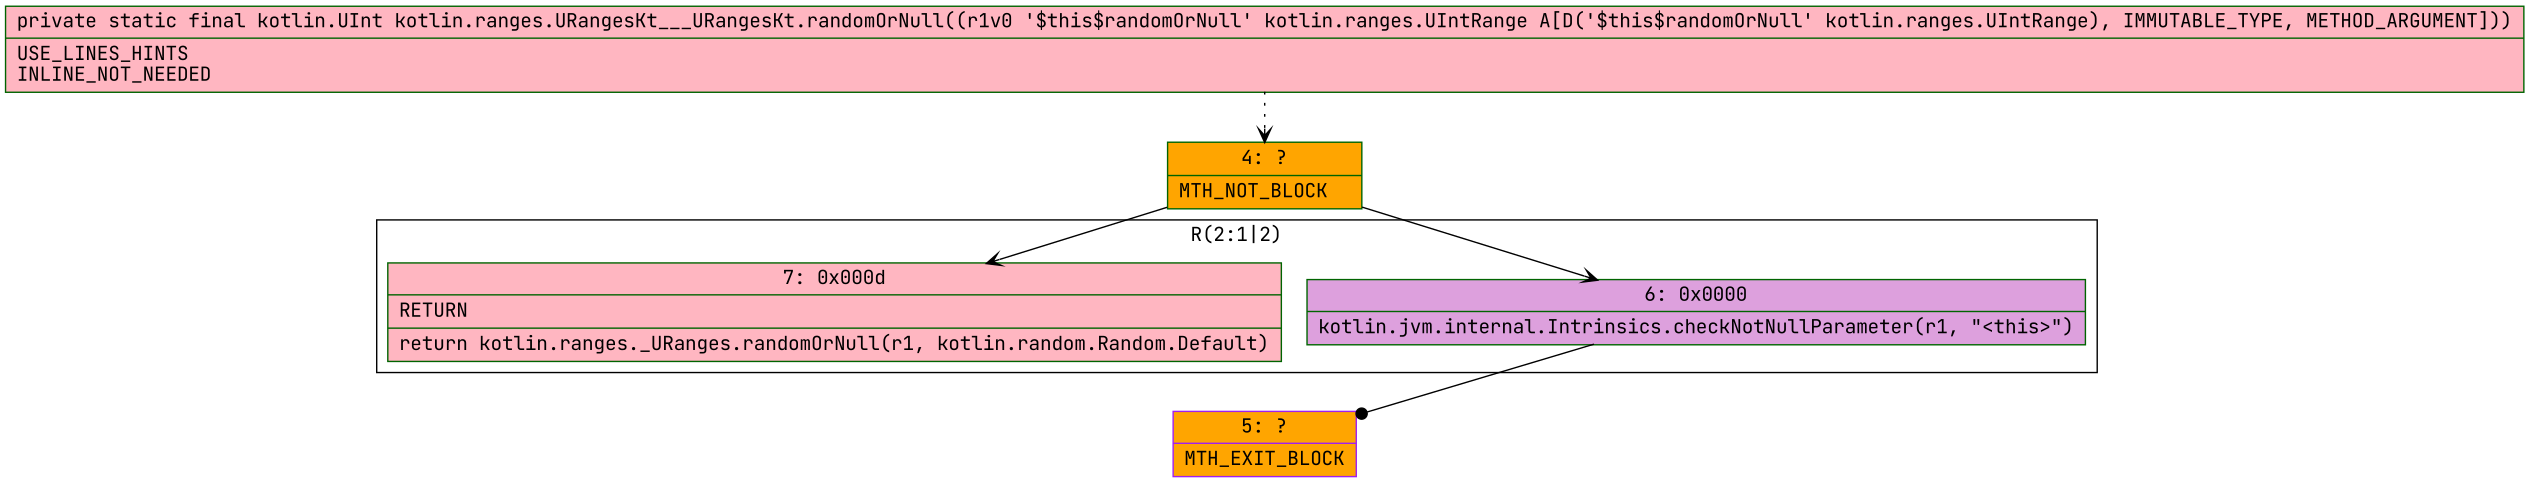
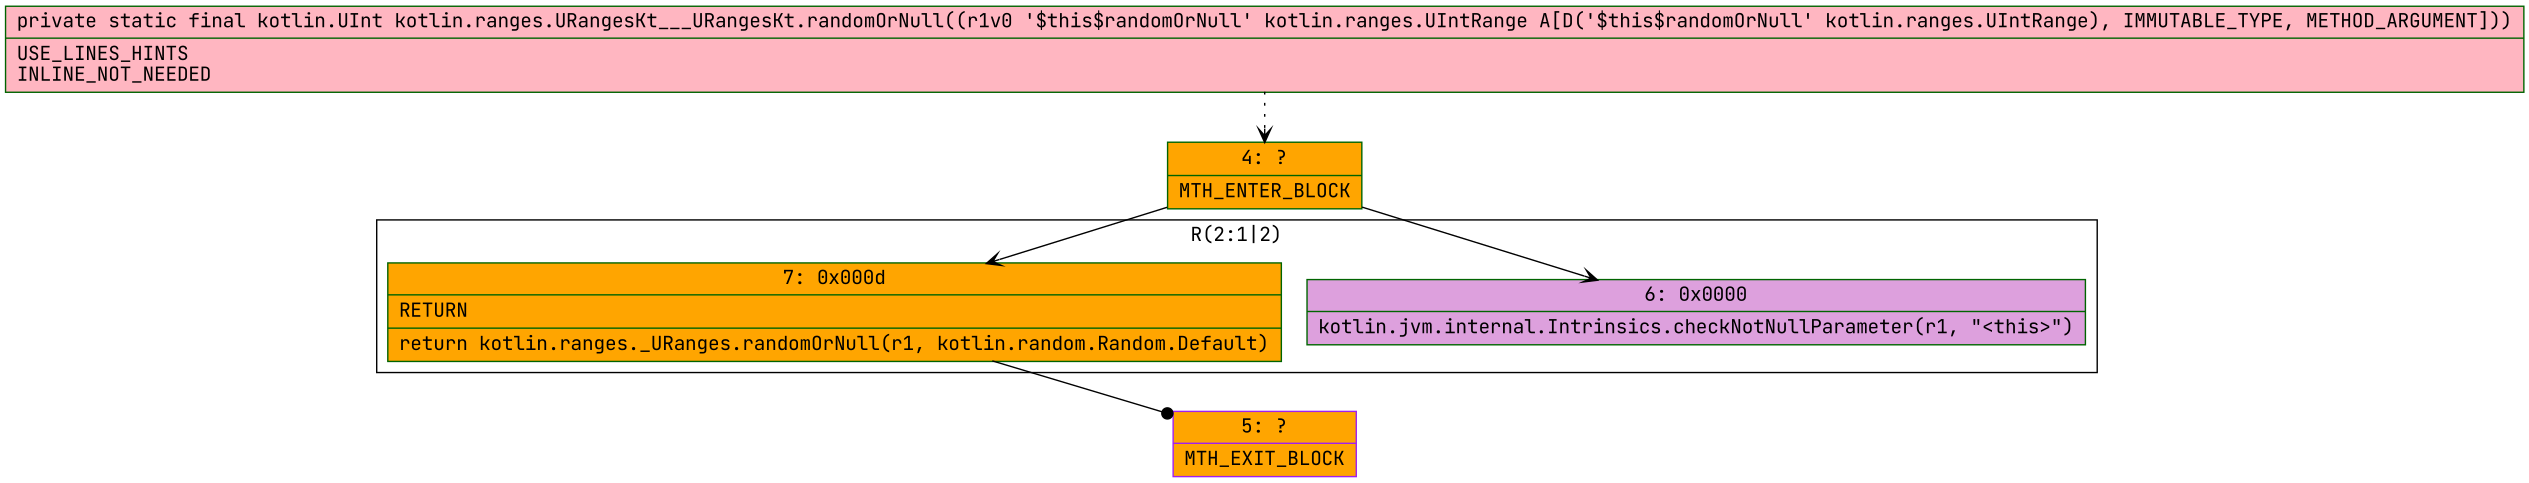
(1254, 191) -> (1265, 191)
(835, 312) -> (835, 312)
(1469, 381) -> (1077, 386)
